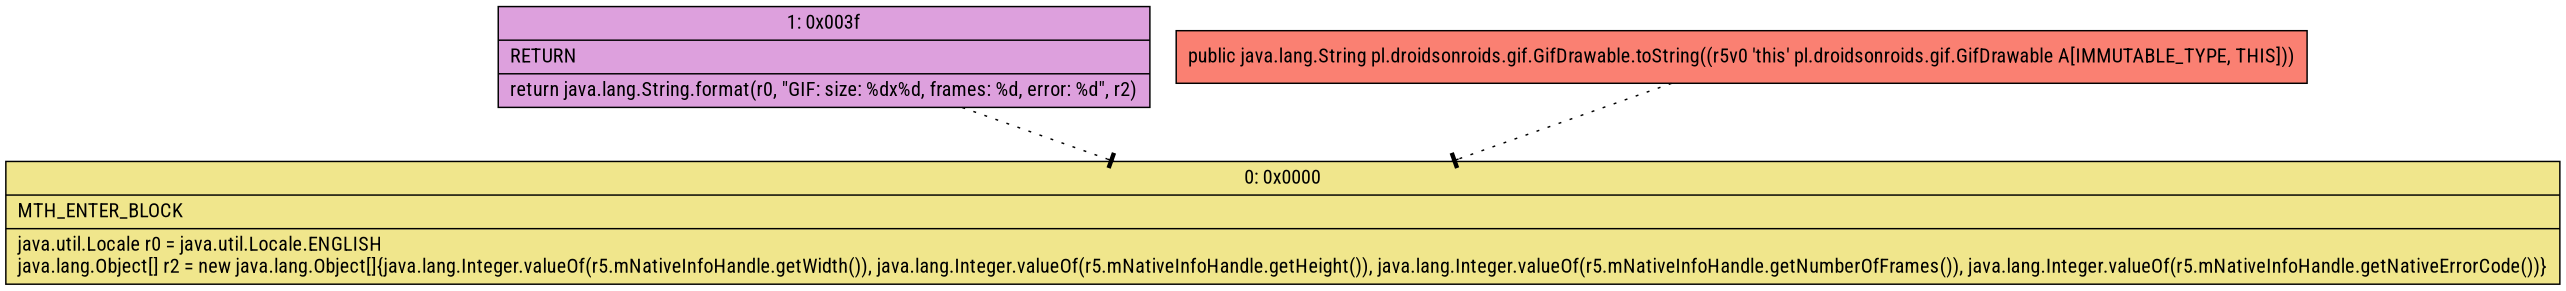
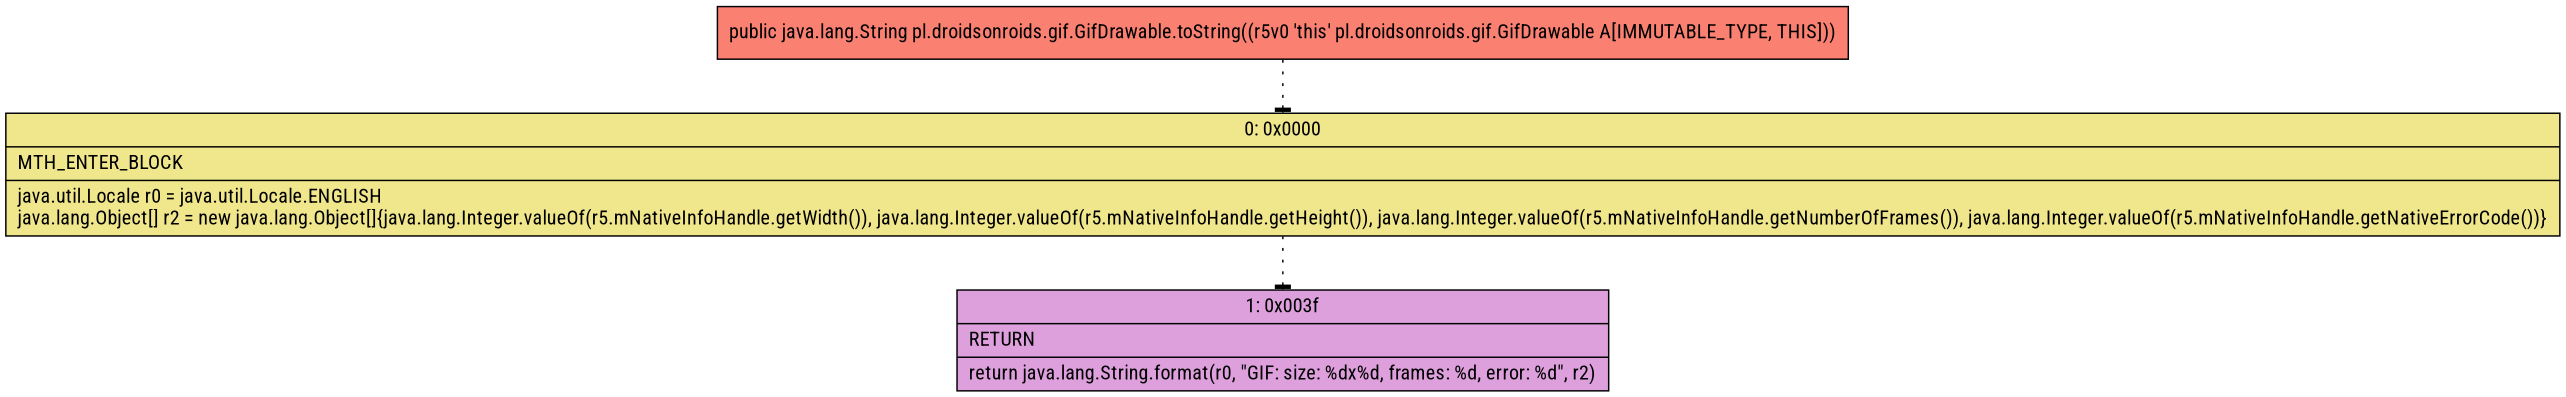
(1035, 133) -> (1283, 259)
